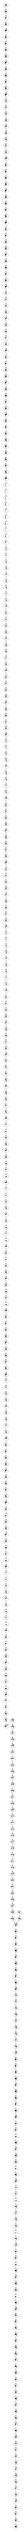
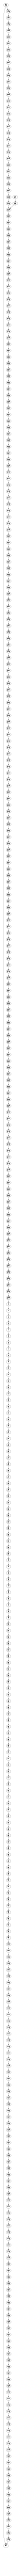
none -> (9, 818)
